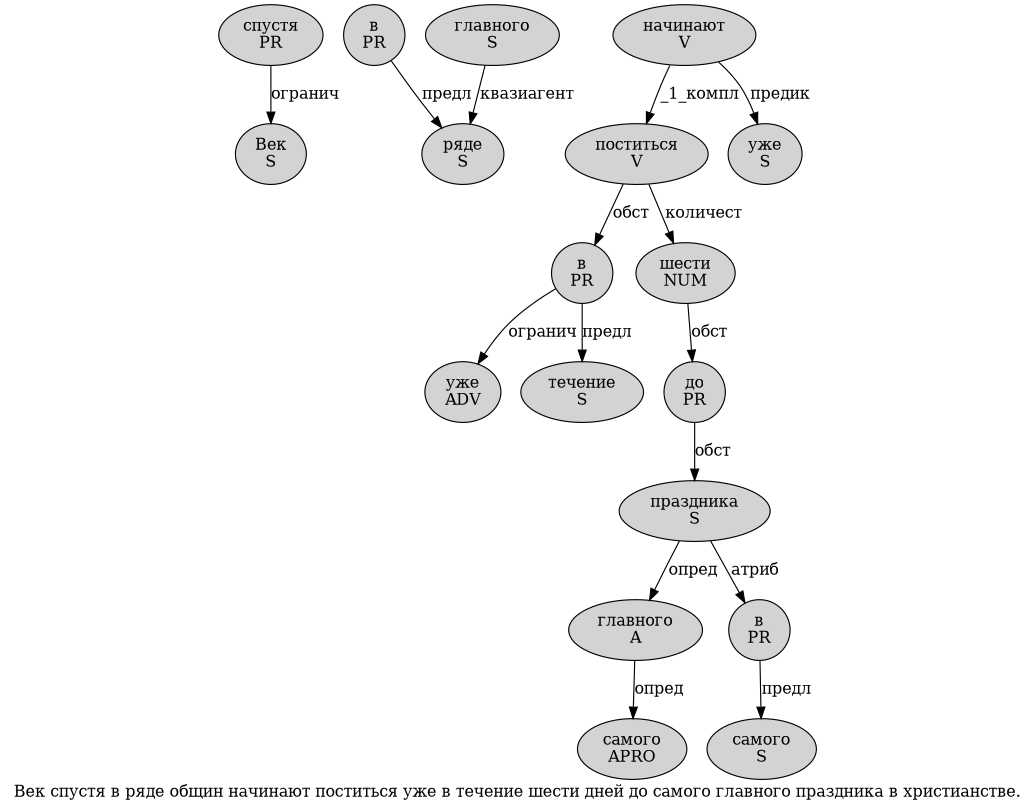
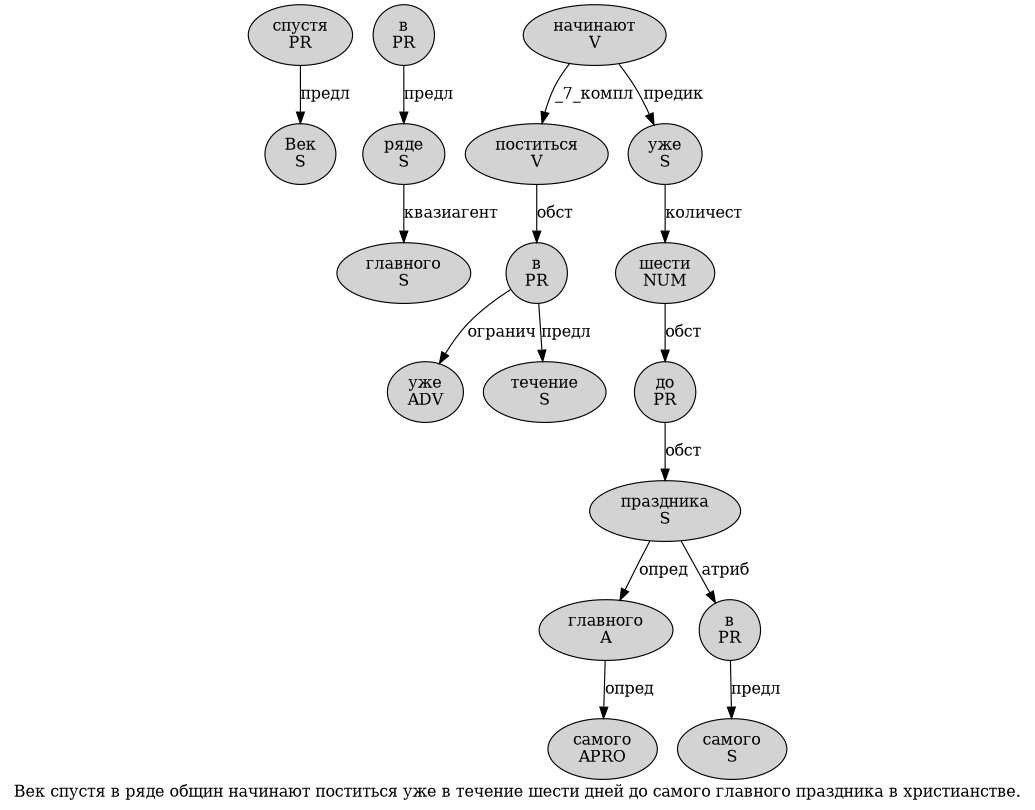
(479, 89) -> (404, 208)
(306, 95) -> (325, 95)
(700, 95) -> (595, 95)
(659, 208) -> (665, 208)
